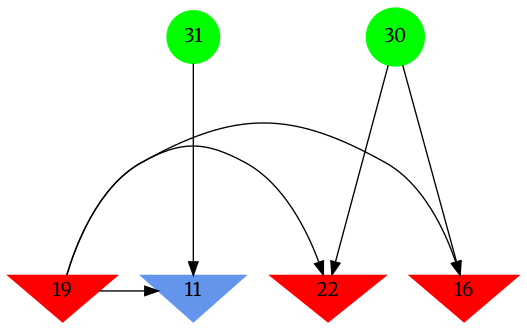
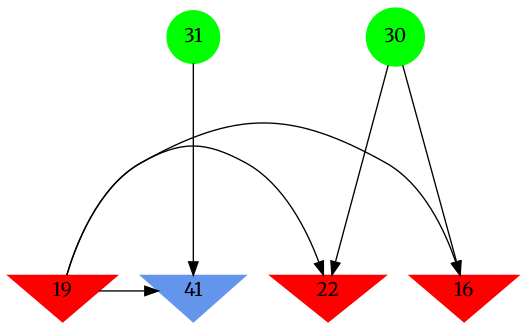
(193, 291) -> (193, 291)
